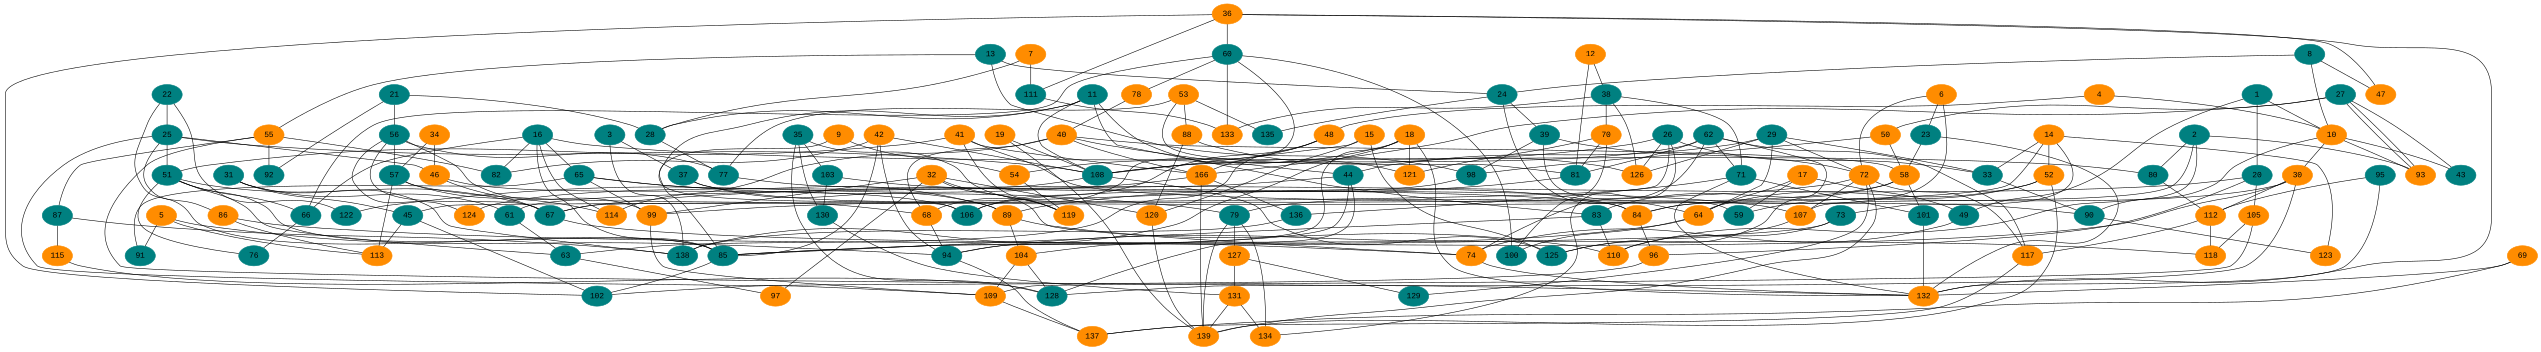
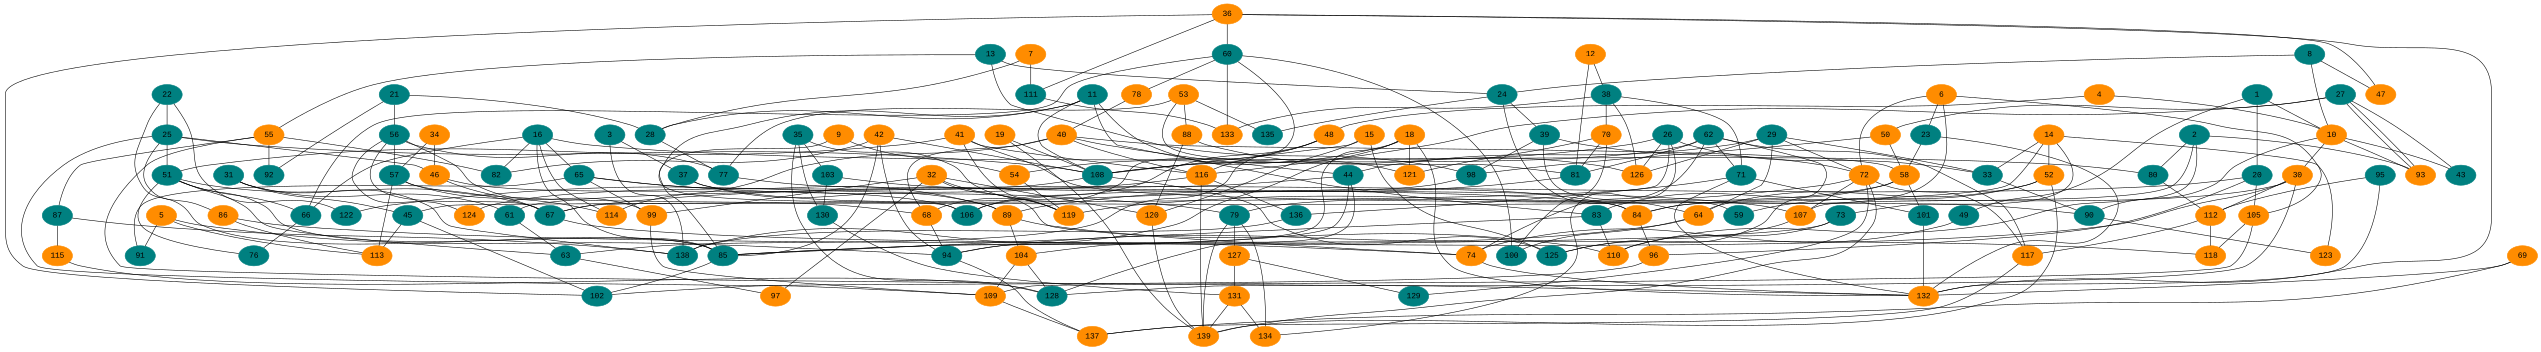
none -> (2171, 117)
(1201, 175) -> (1201, 175)
(1803, 175) -> none
(1259, 202) -> (1467, 199)
